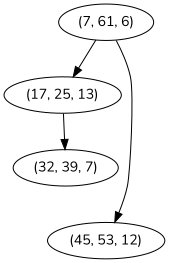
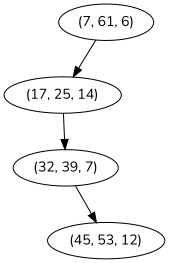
(63, 95) -> (63, 95)
(132, 126) -> (83, 200)
